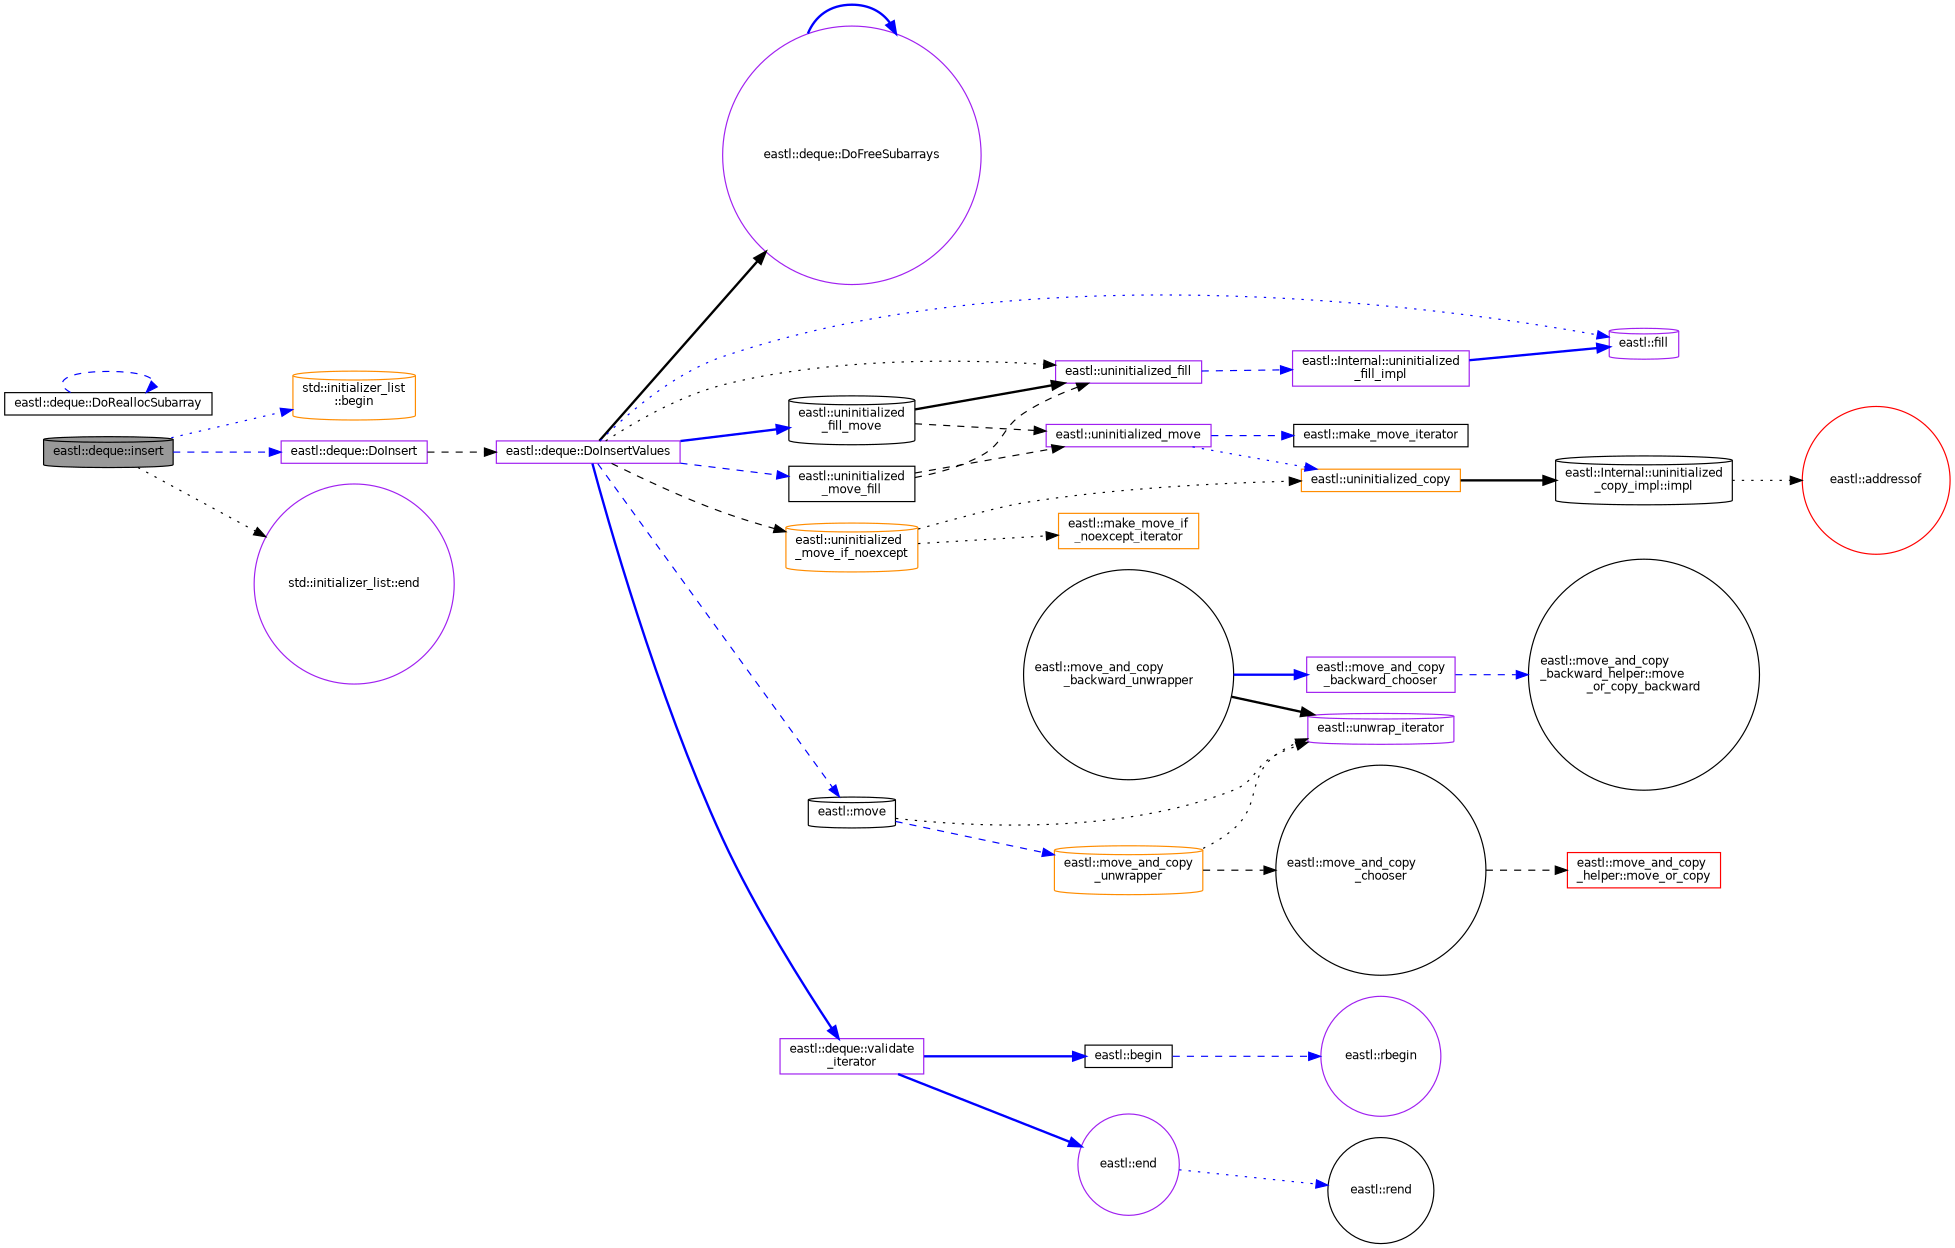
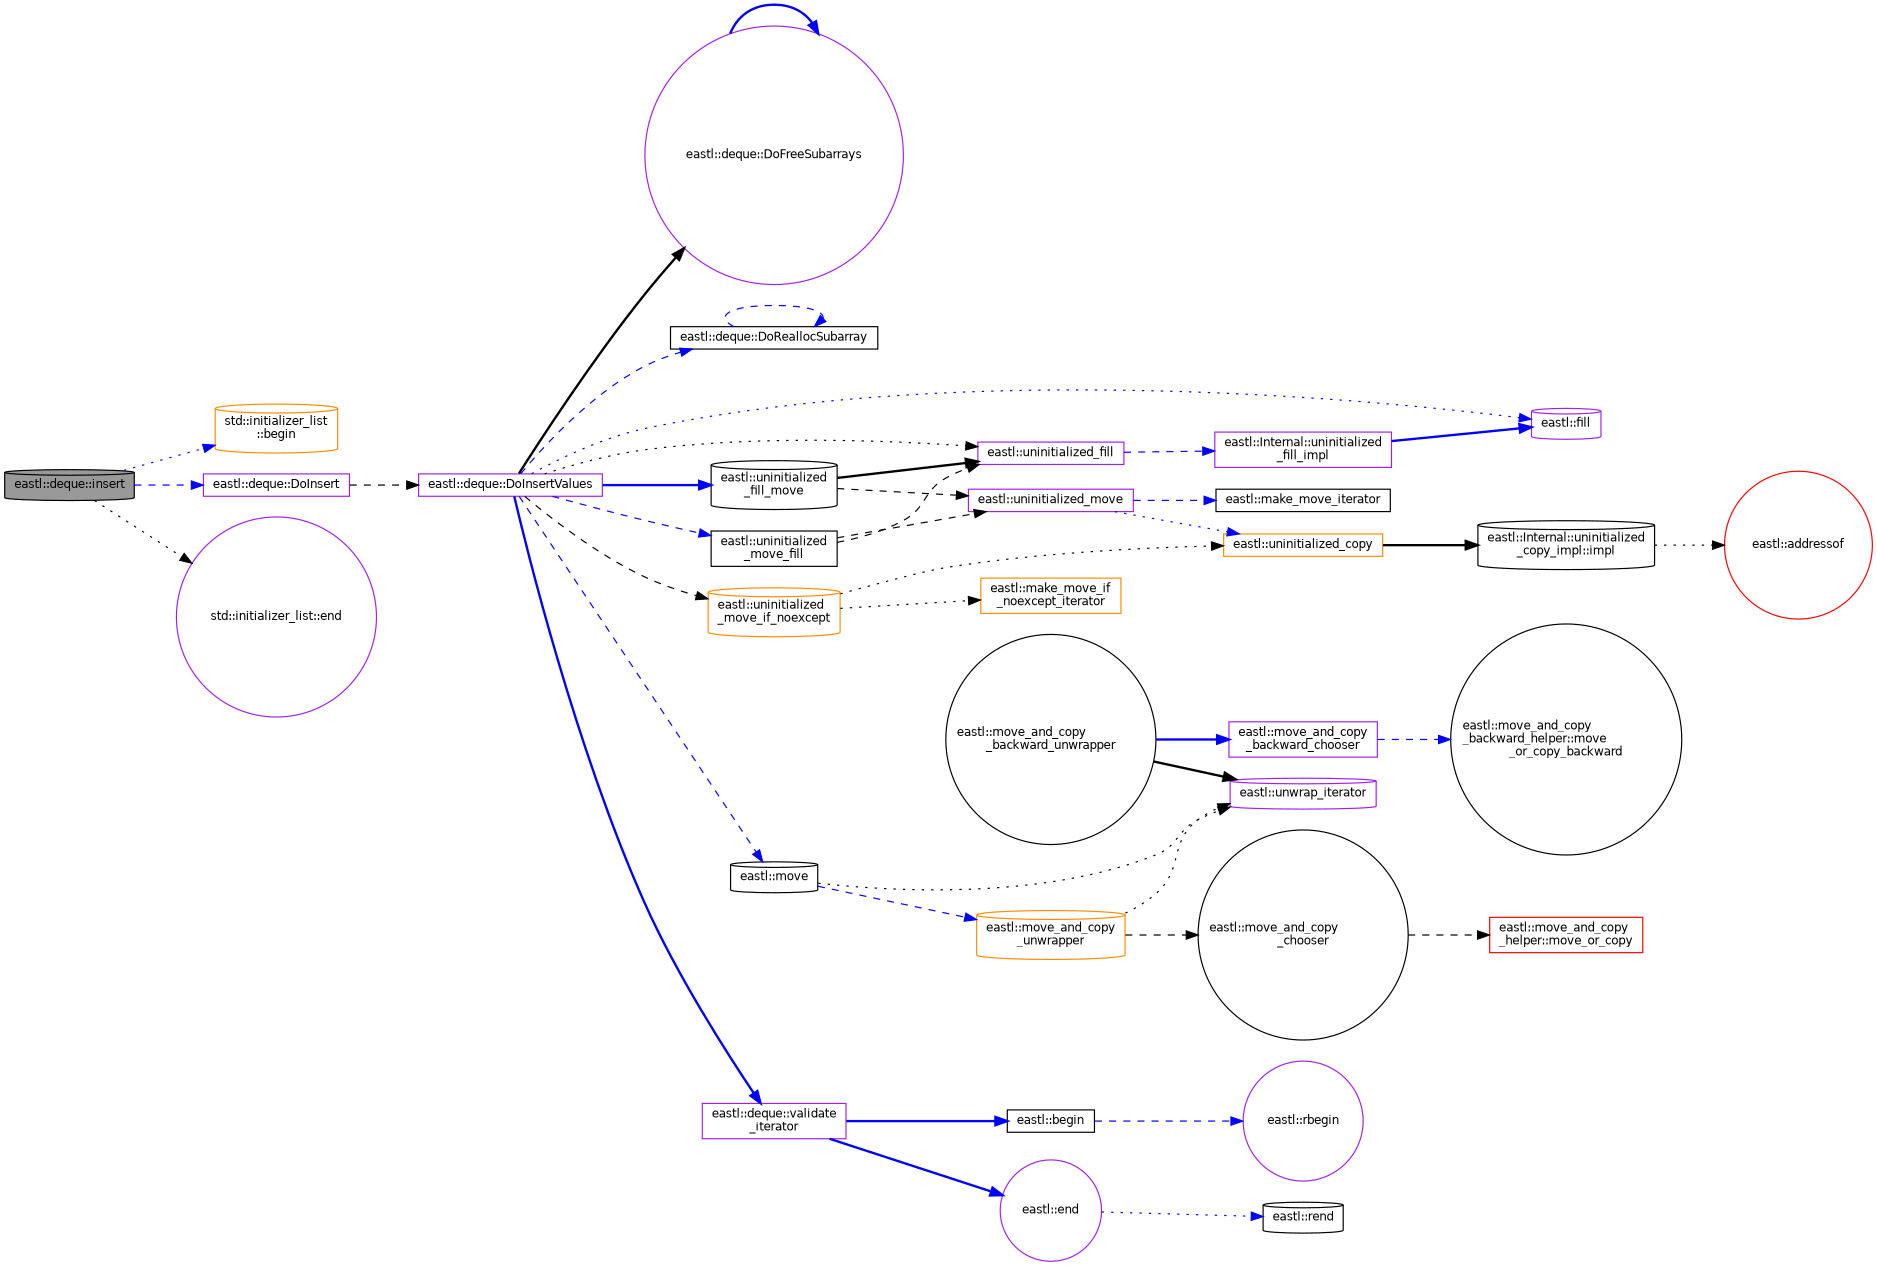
none -> (592, 402)
(1381, 1191) -> (1303, 1218)
